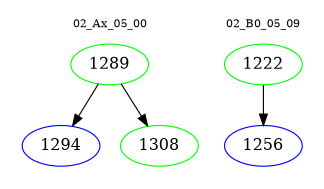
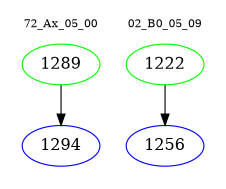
(110, 24) -> (61, 24)
(159, 146) -> none
